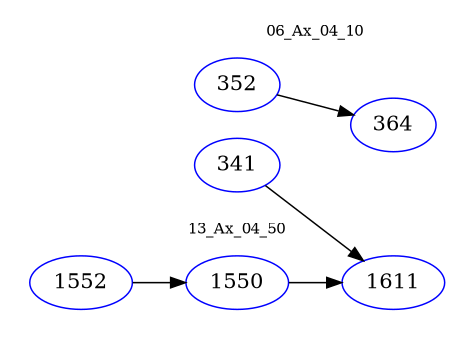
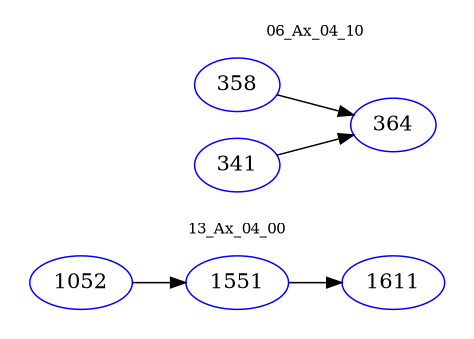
(237, 85) -> (237, 85)
(317, 225) -> (308, 147)
(237, 230) -> (237, 230)
(81, 283) -> (81, 283)
(237, 283) -> (237, 283)
